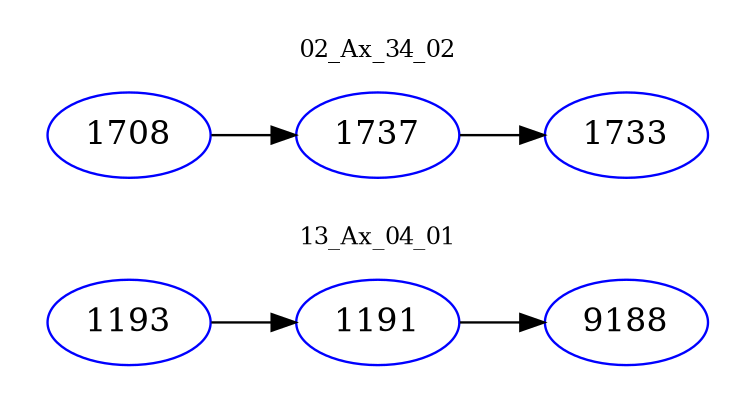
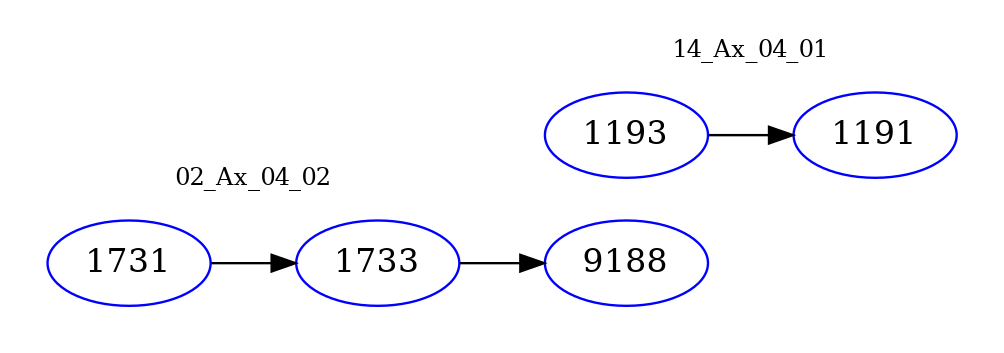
(378, 51) -> (253, 179)
(129, 135) -> none
(378, 135) -> (129, 263)
(378, 238) -> (751, 51)
(490, 322) -> (493, 263)
